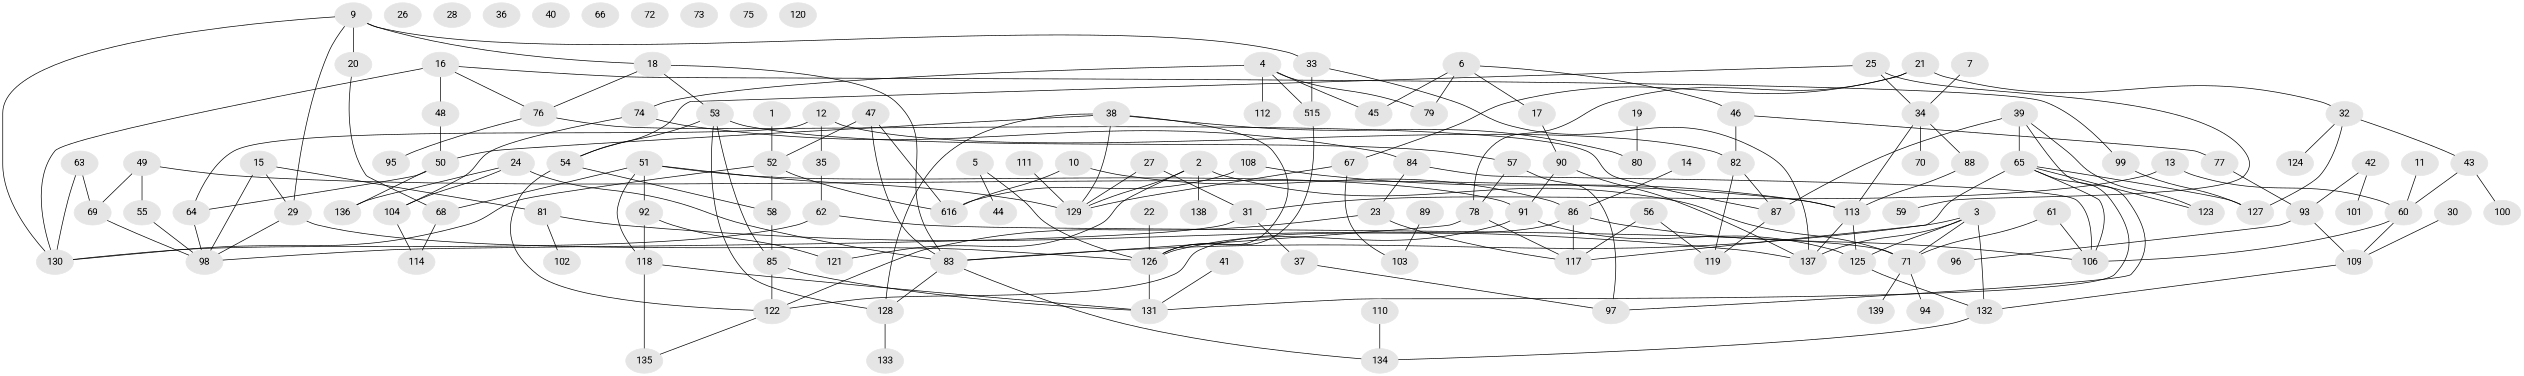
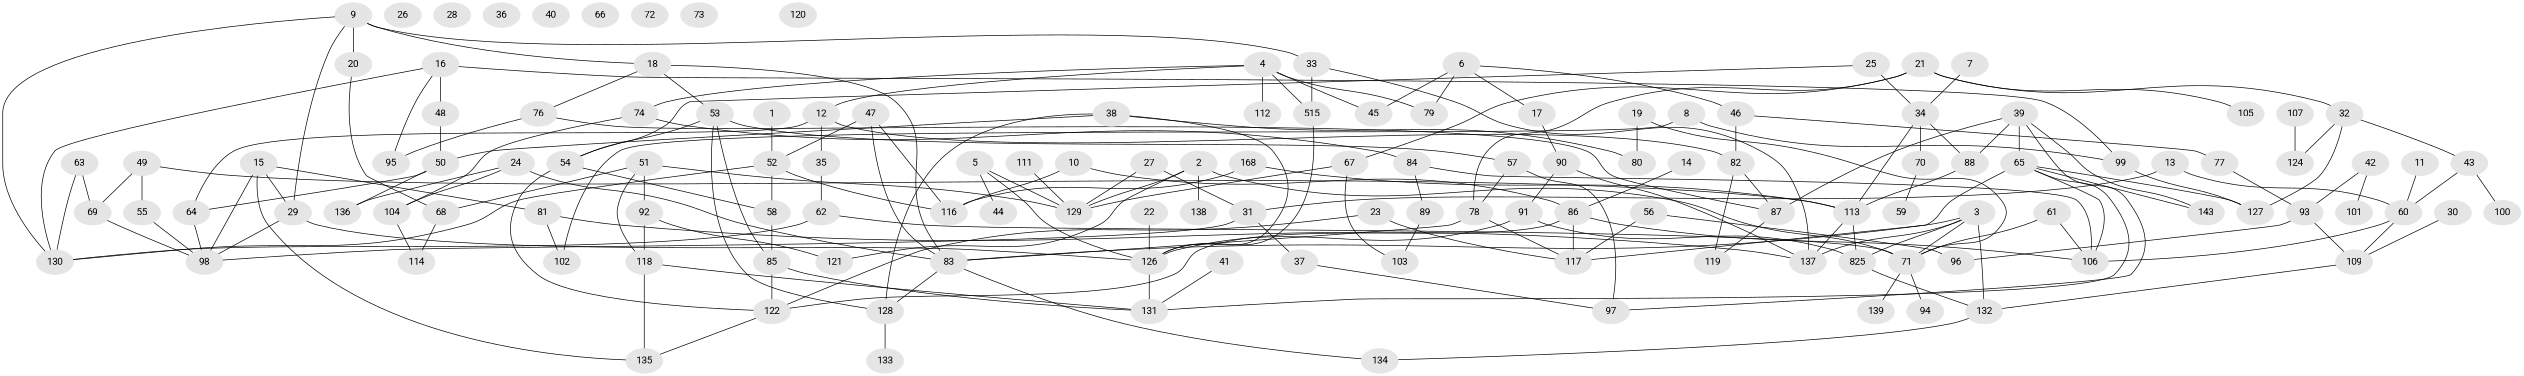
(749, 15) -> none
none -> (1090, 74)
(490, 89) -> (411, 112)
none -> (1686, 114)
none -> (2246, 114)
none -> (2295, 114)
none -> (1995, 139)
(2238, 146) -> (1911, 188)
(1248, 163) -> (1248, 163)
(1102, 166) -> (1037, 194)
none -> (1873, 169)
(1087, 178) -> none
(1392, 190) -> (1419, 188)
(949, 213) -> (949, 213)
(2206, 213) -> (2206, 213)
(1681, 237) -> (1805, 232)
(1857, 262) -> (1857, 262)
(1380, 311) -> none
none -> (408, 319)
